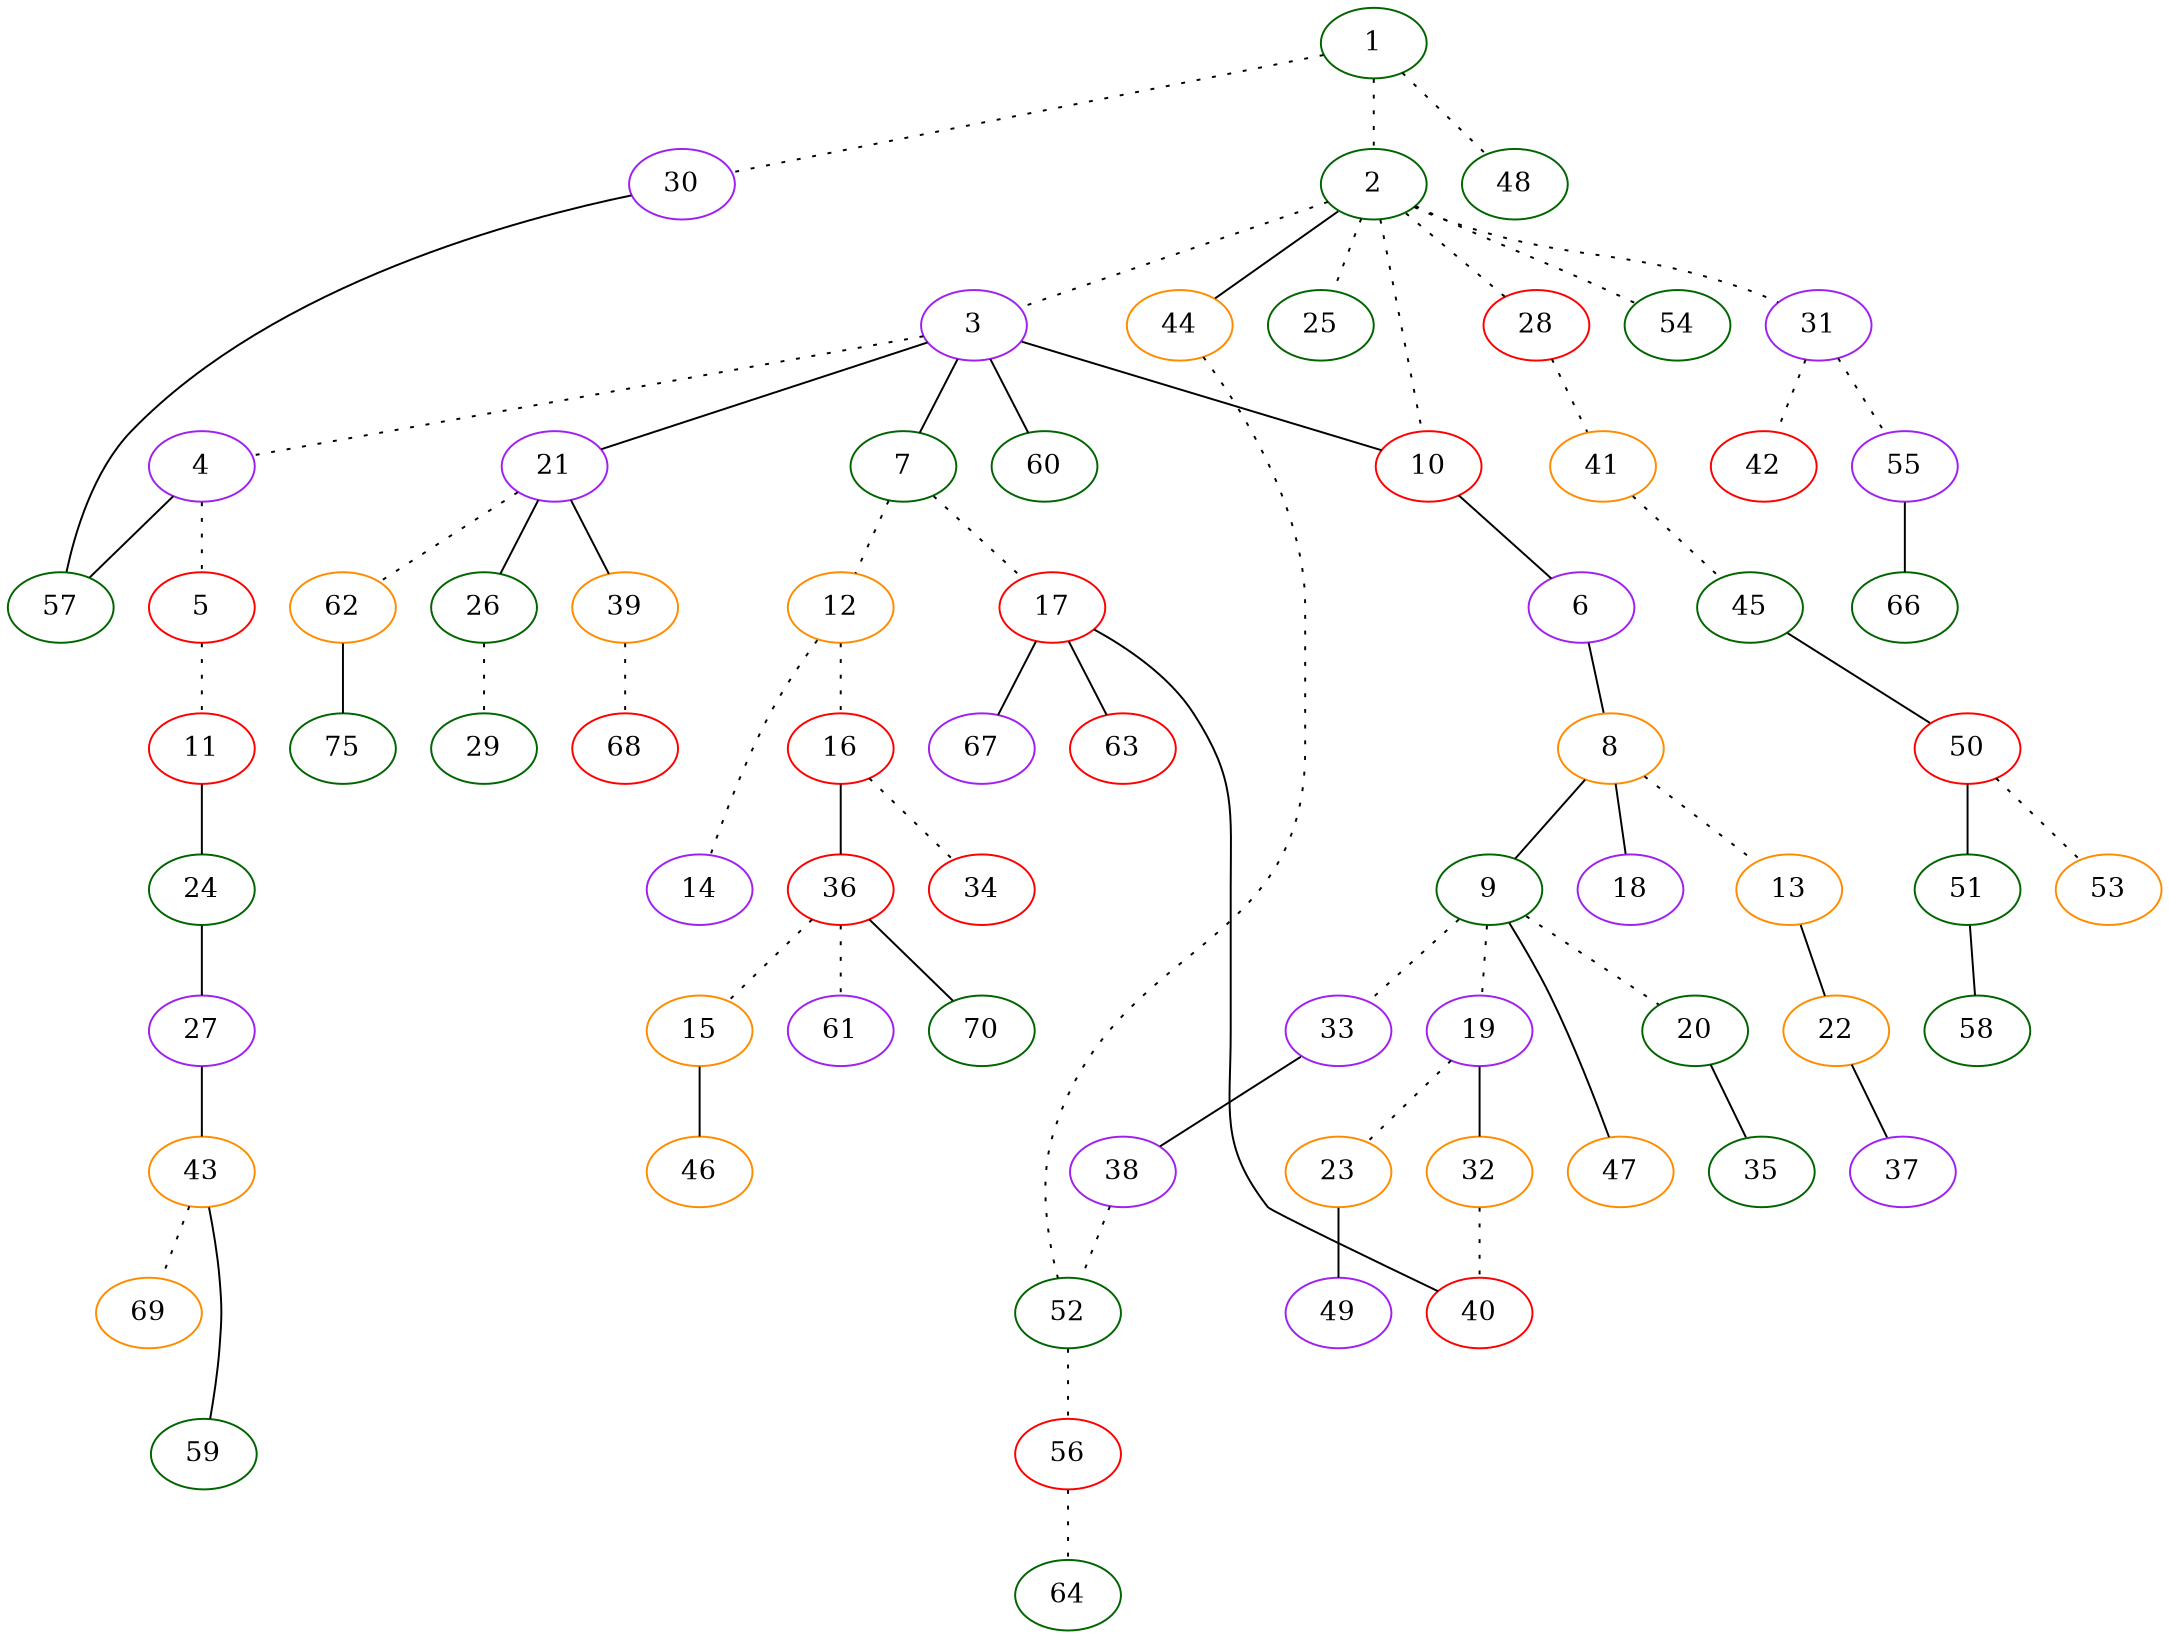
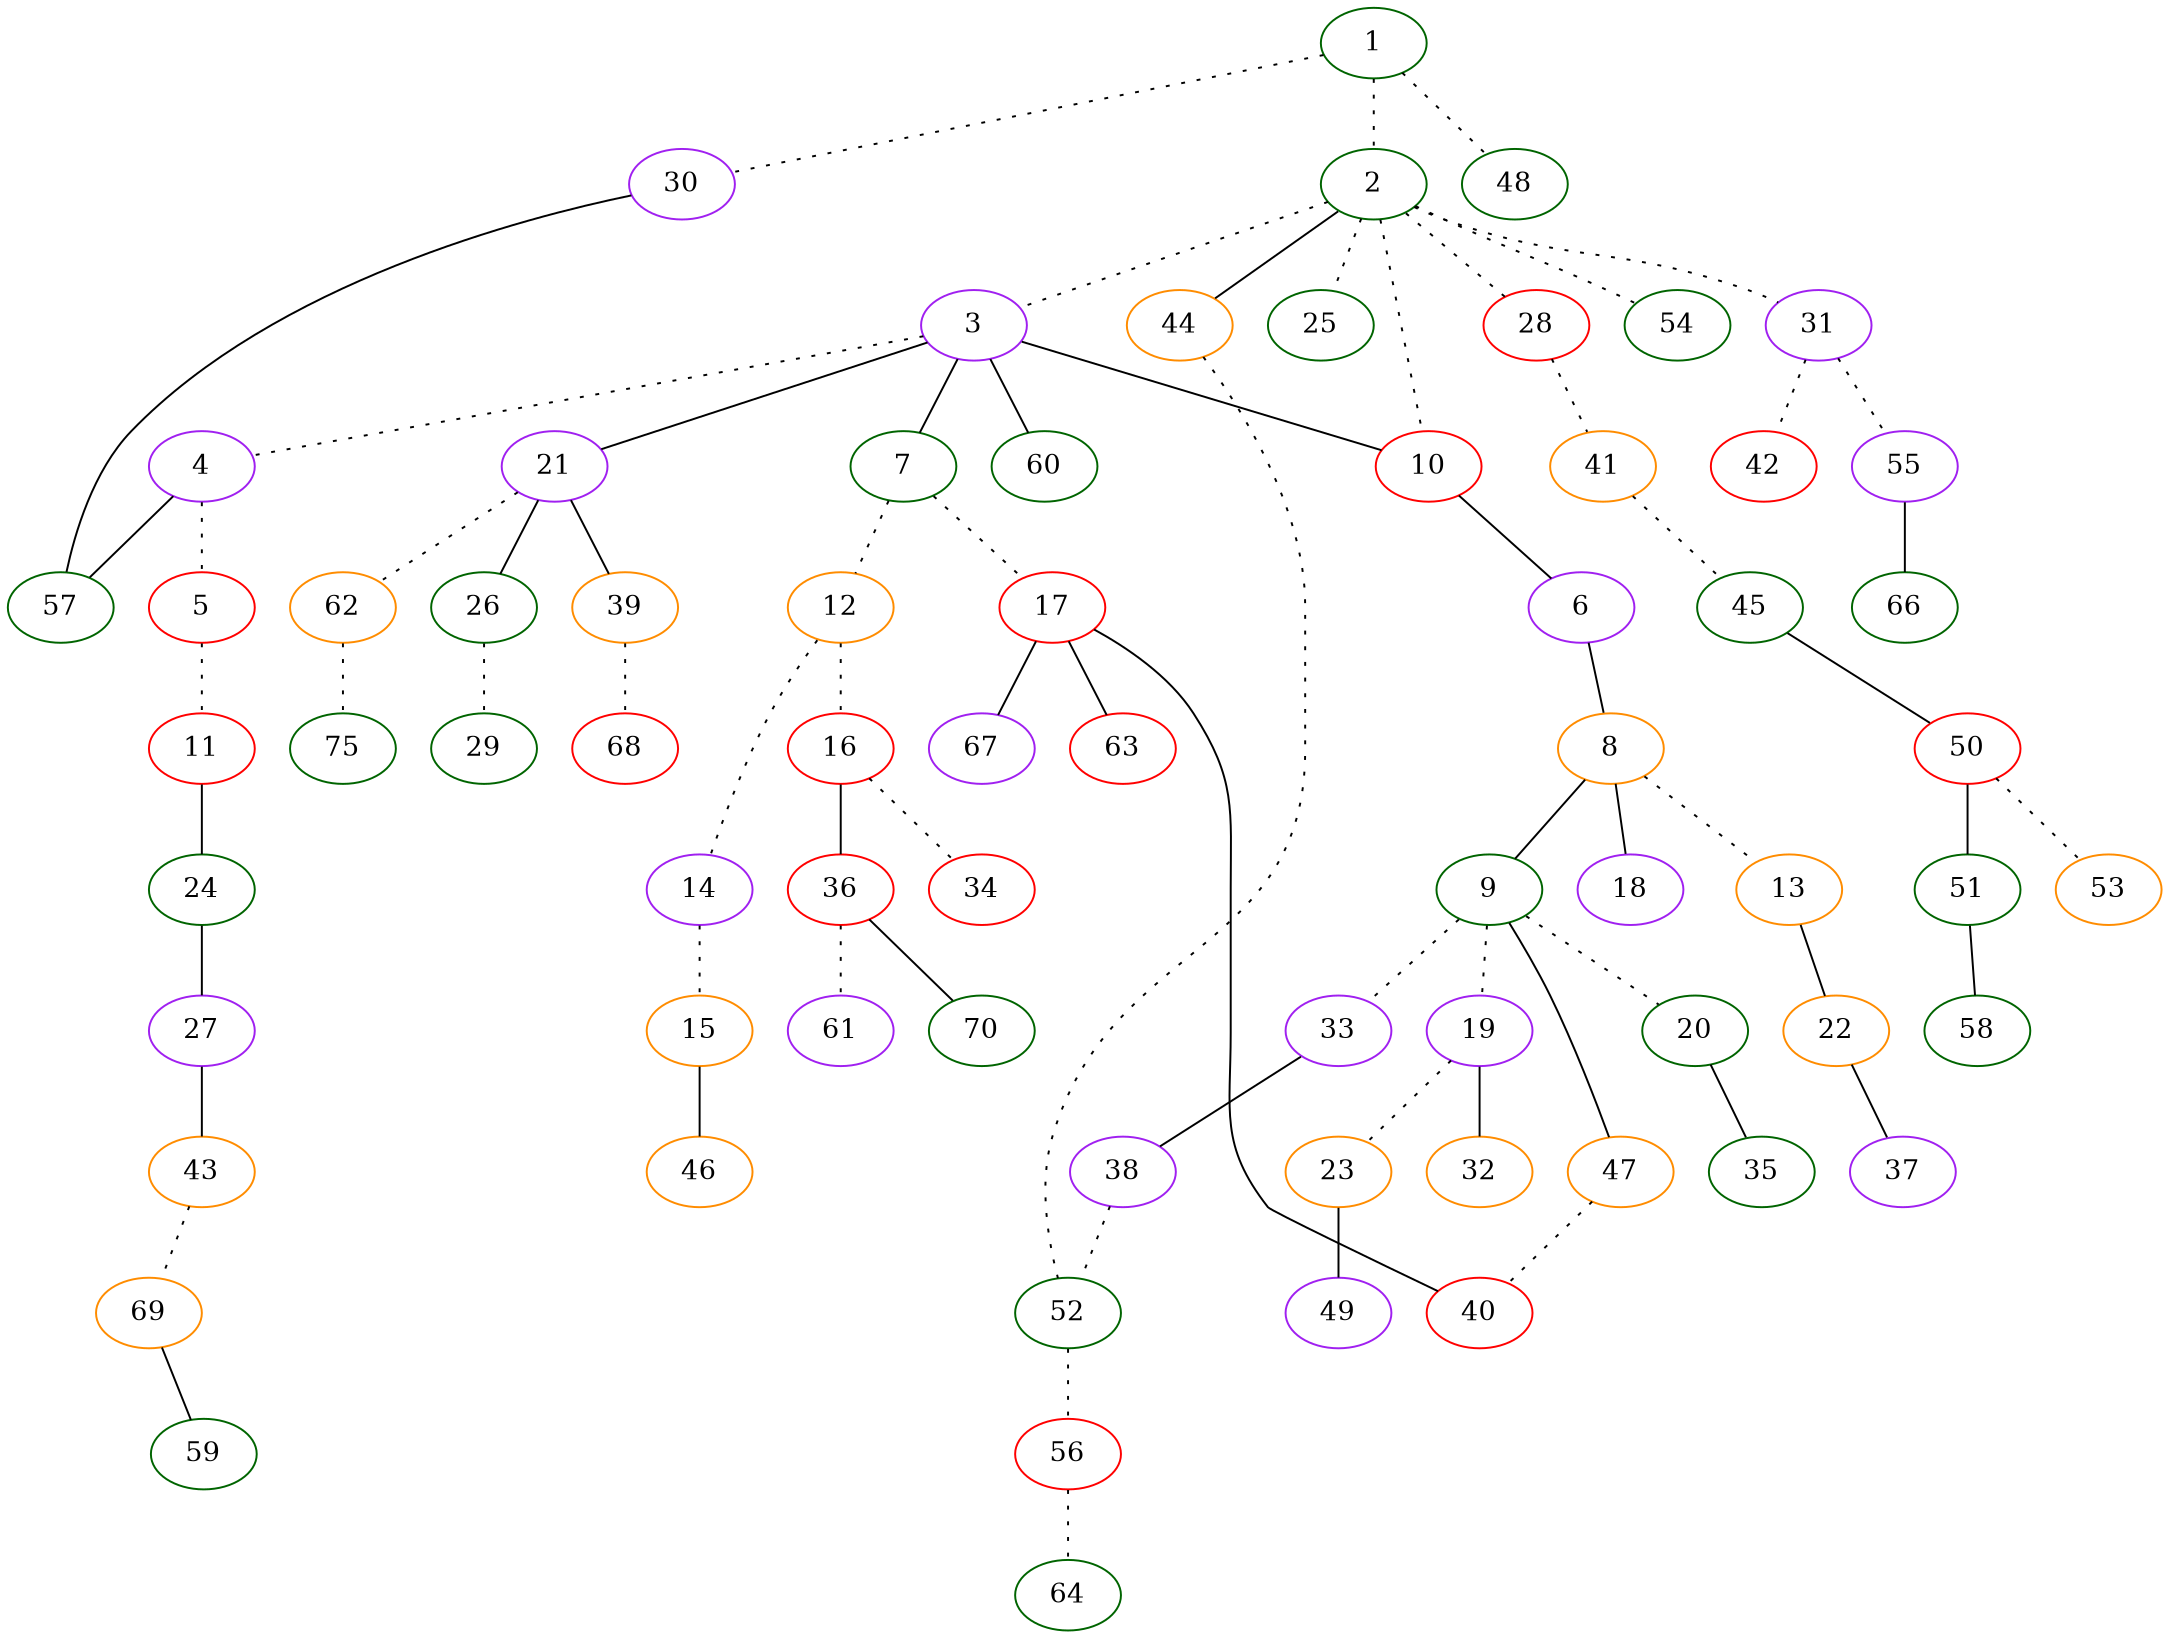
(343, 678) -> (343, 678)
(770, 960) -> (700, 960)
(1480, 1243) -> (1550, 1242)
(221, 1313) -> (176, 1384)
